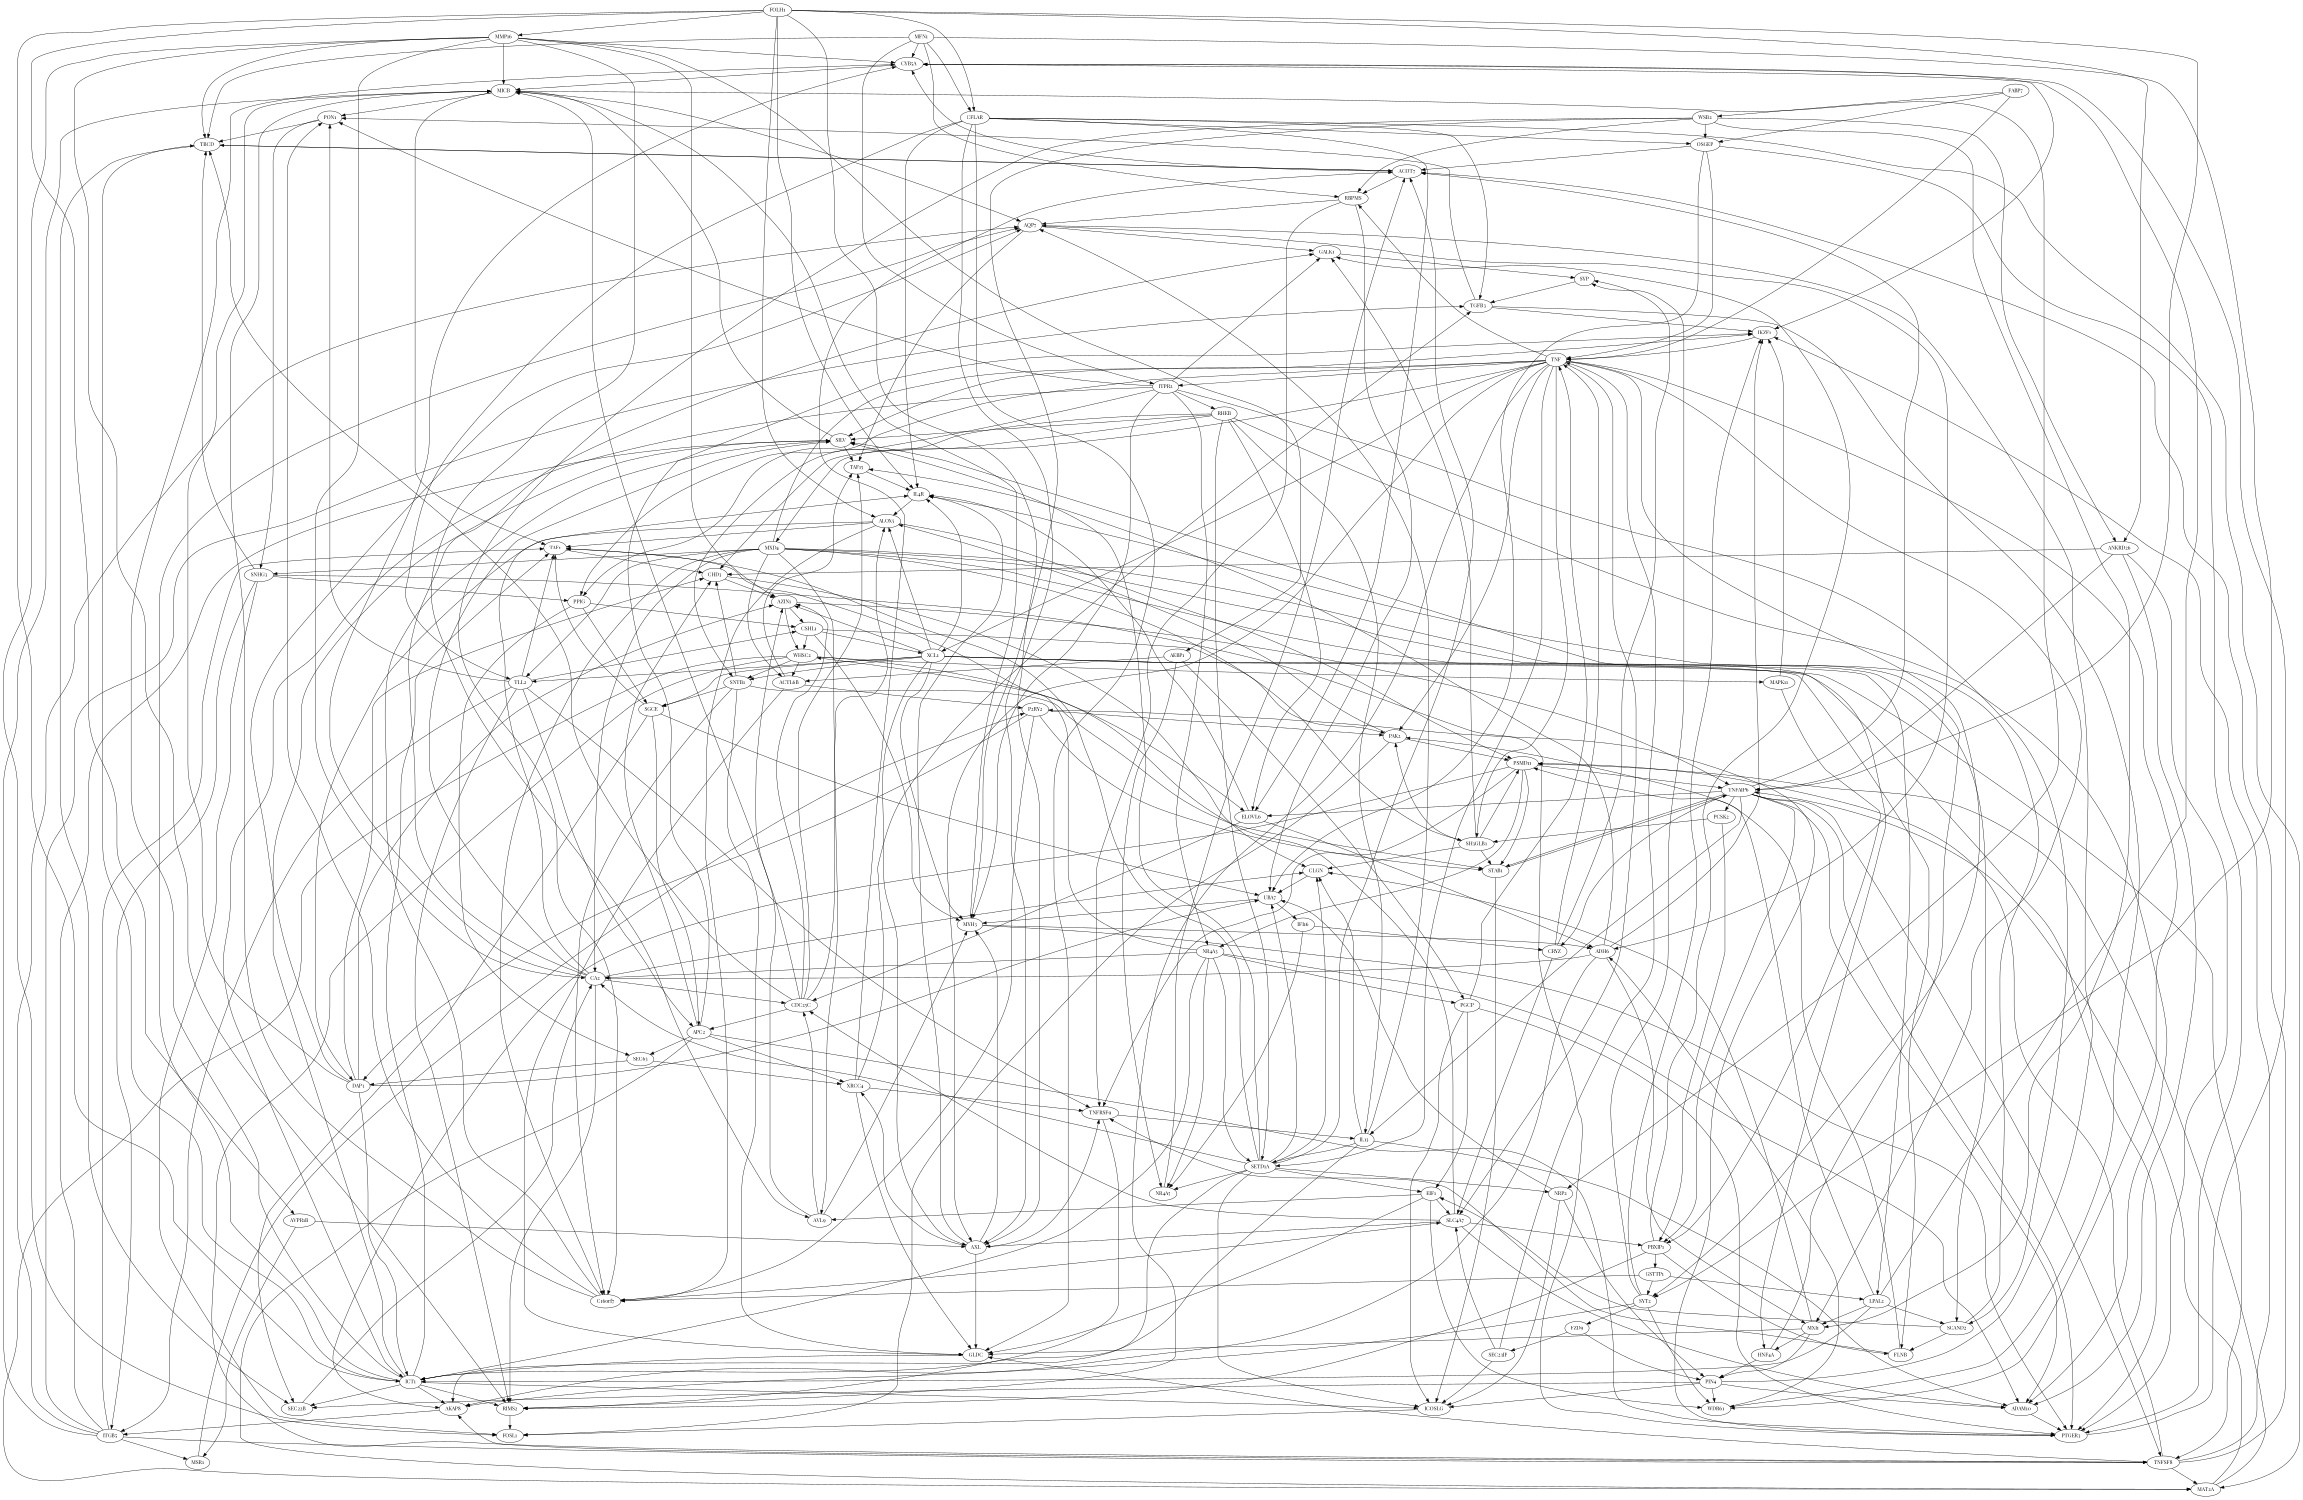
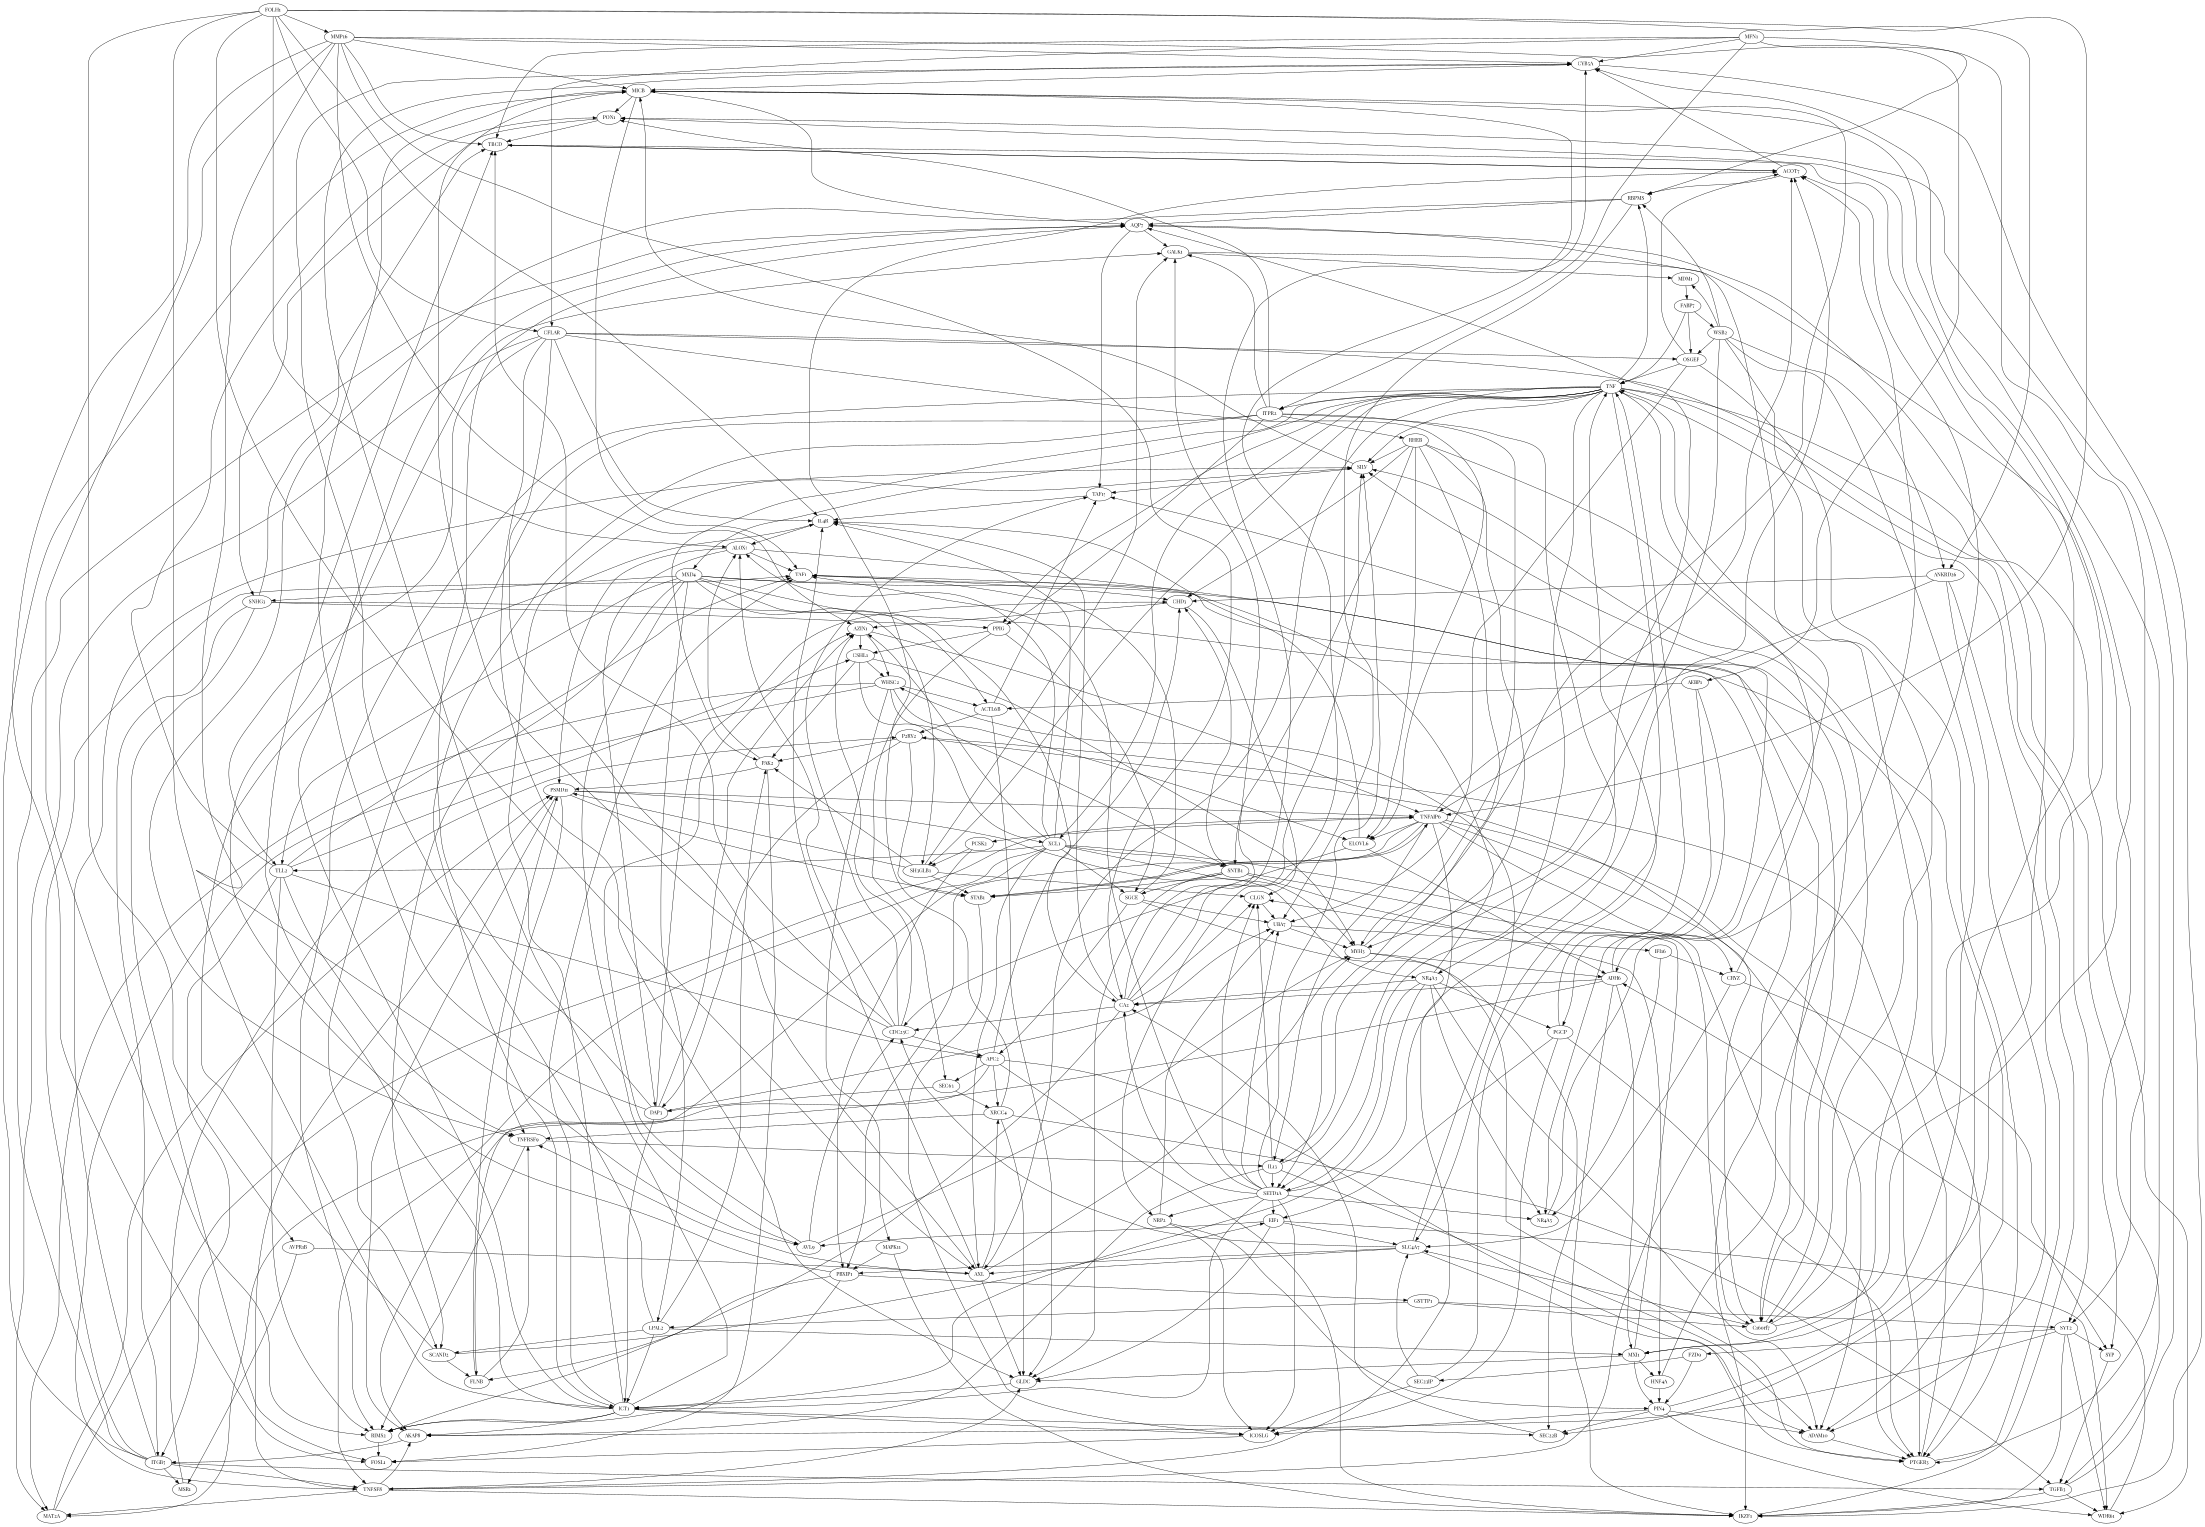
none -> (1685, 279)
(1387, 654) -> (1597, 960)
